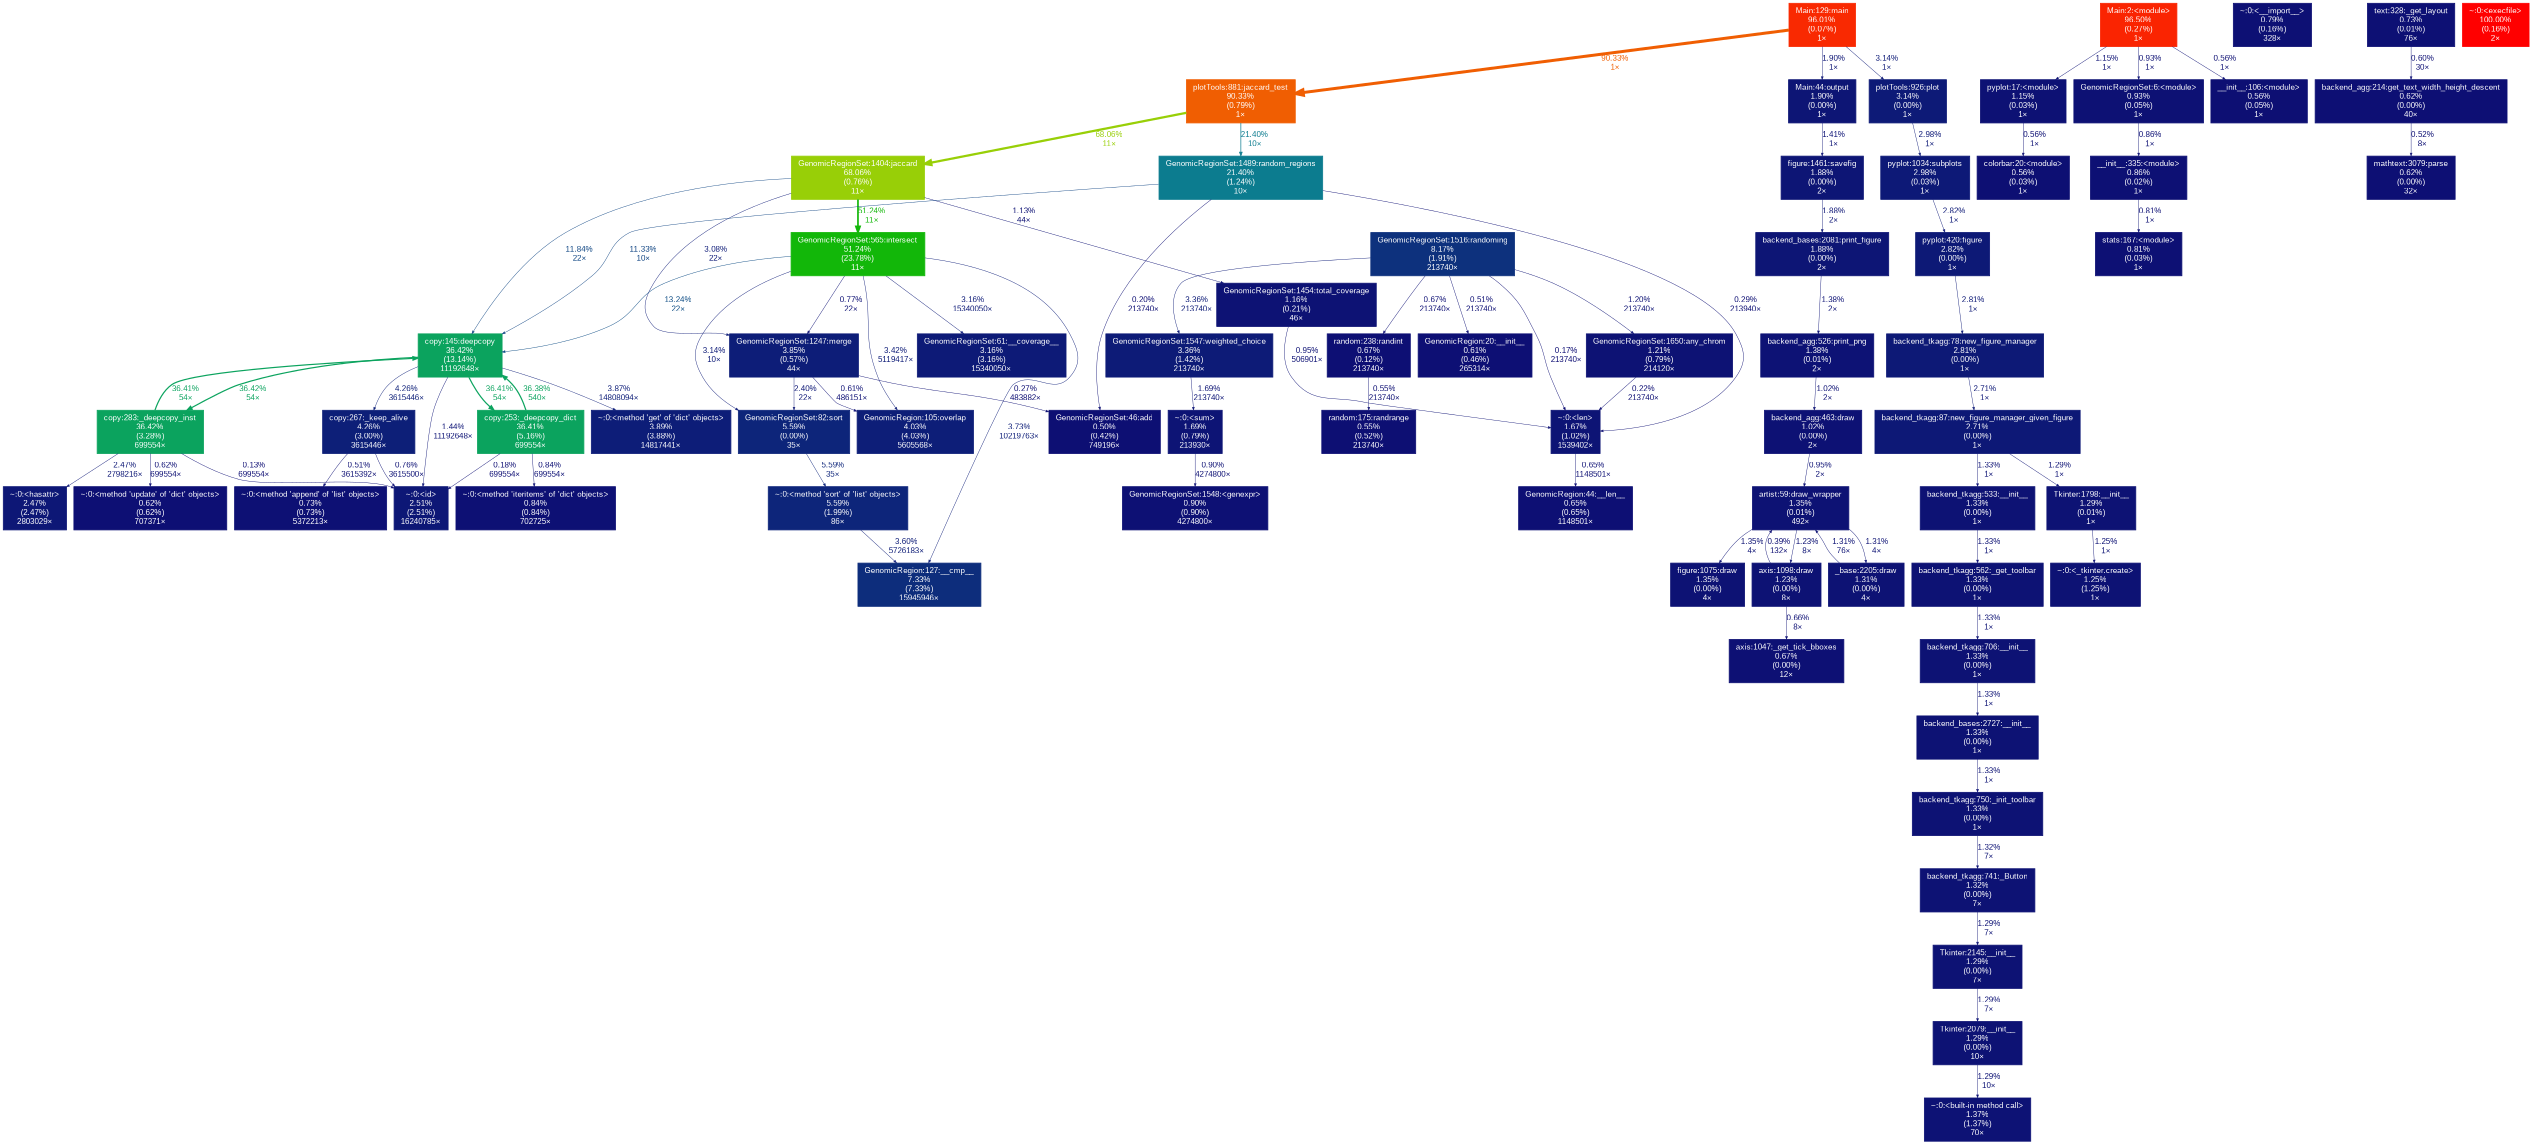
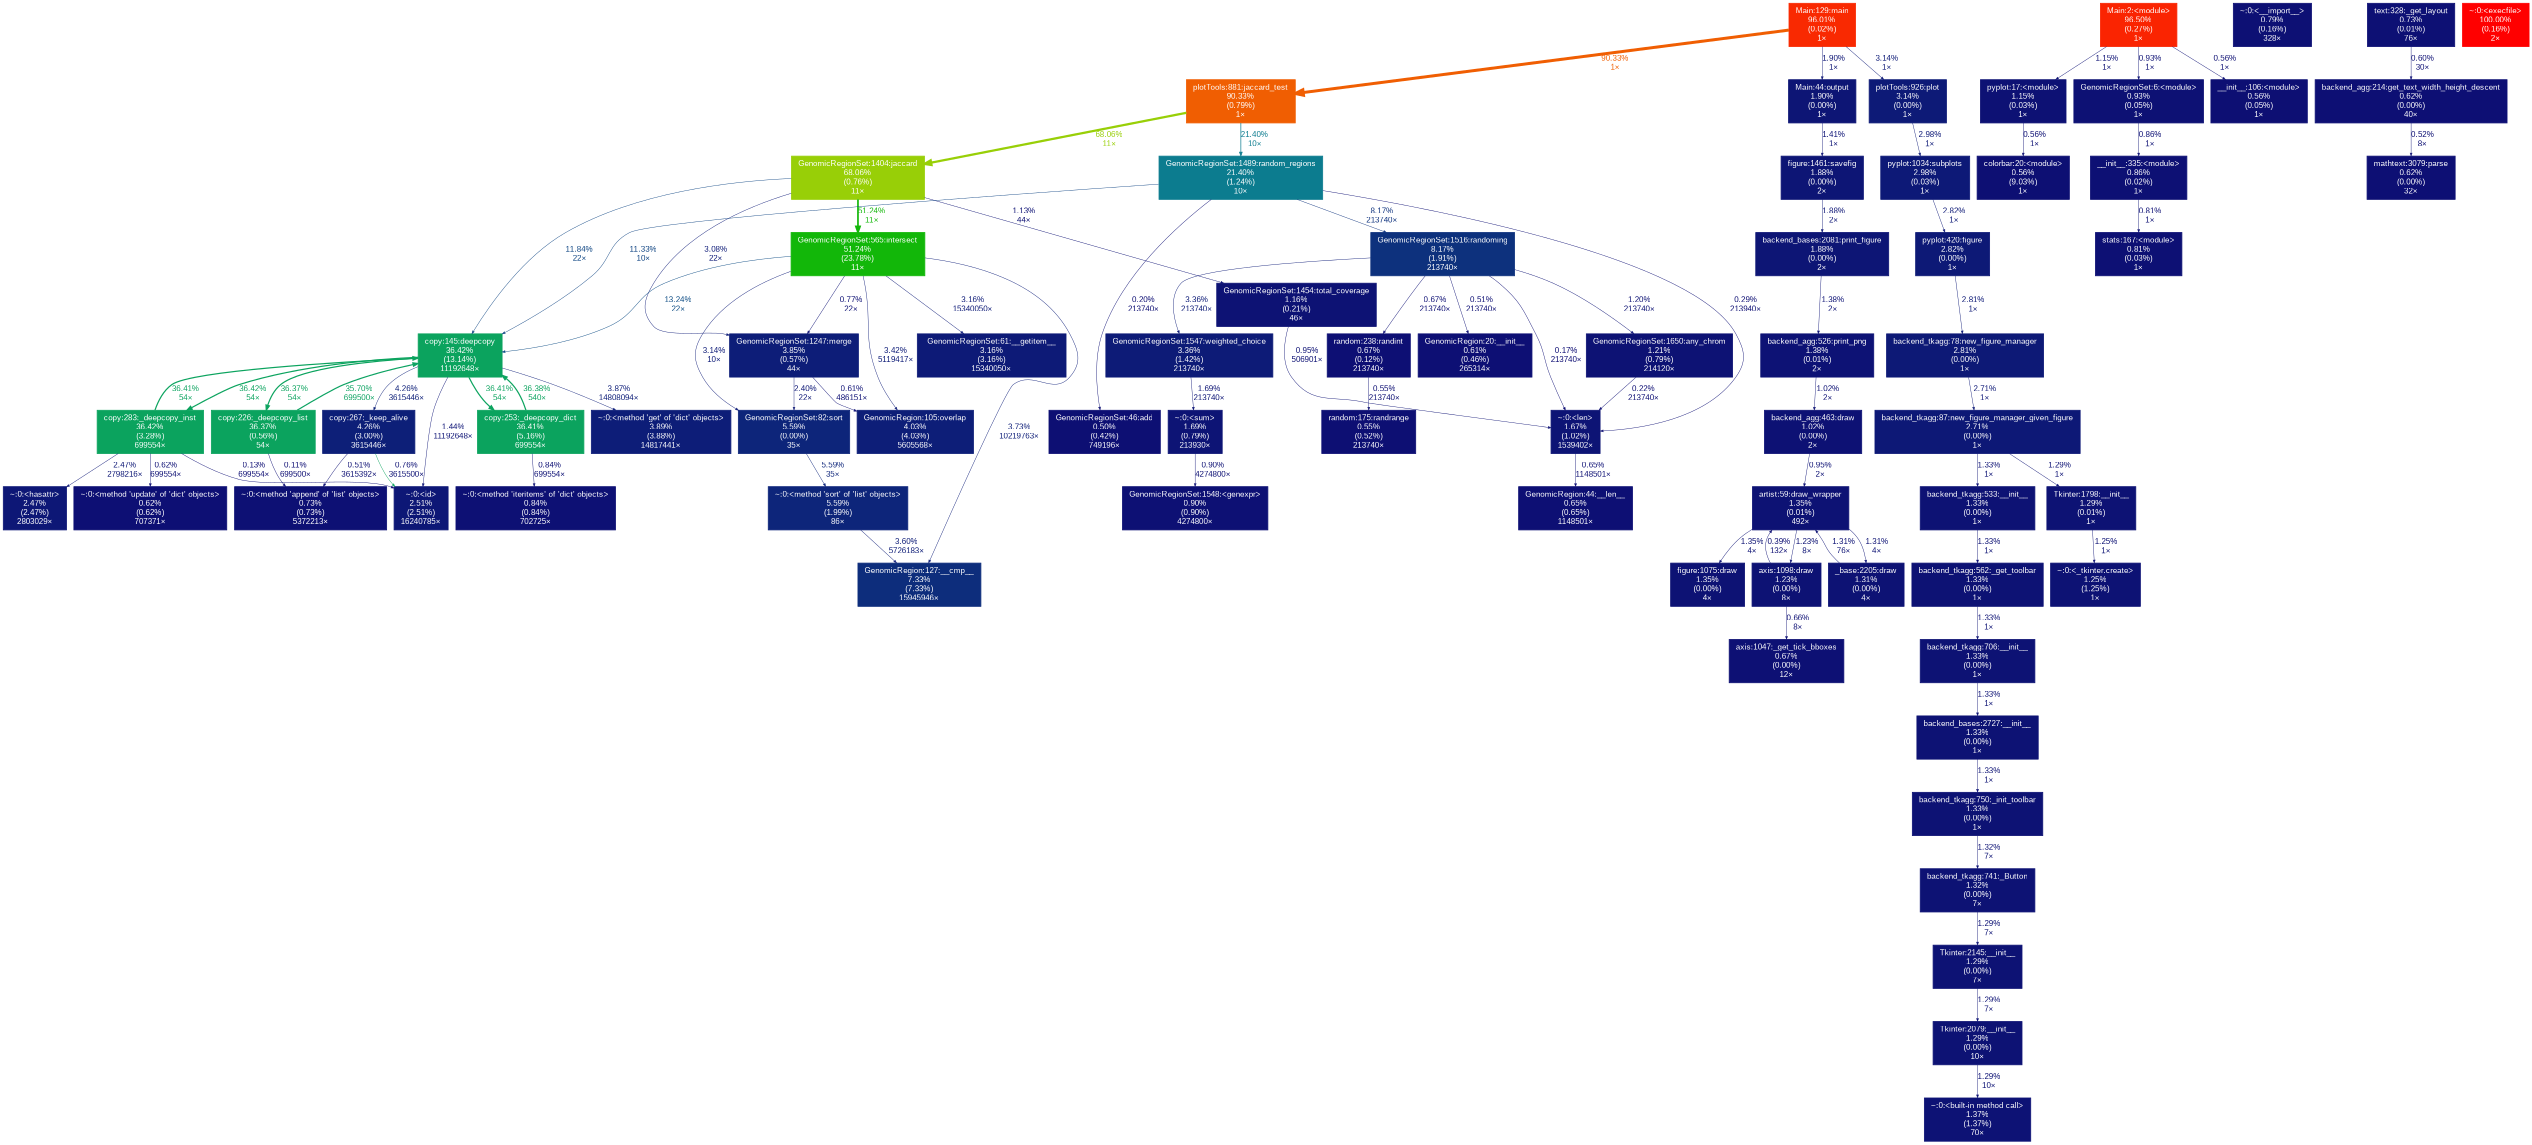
(1822, 25) -> (1822, 25)
(2023, 178) -> (2023, 178)
none -> (1340, 215)
(992, 355) -> (992, 355)
(952, 393) -> none
none -> (263, 432)
(383, 470) -> (383, 470)
(475, 470) -> none
